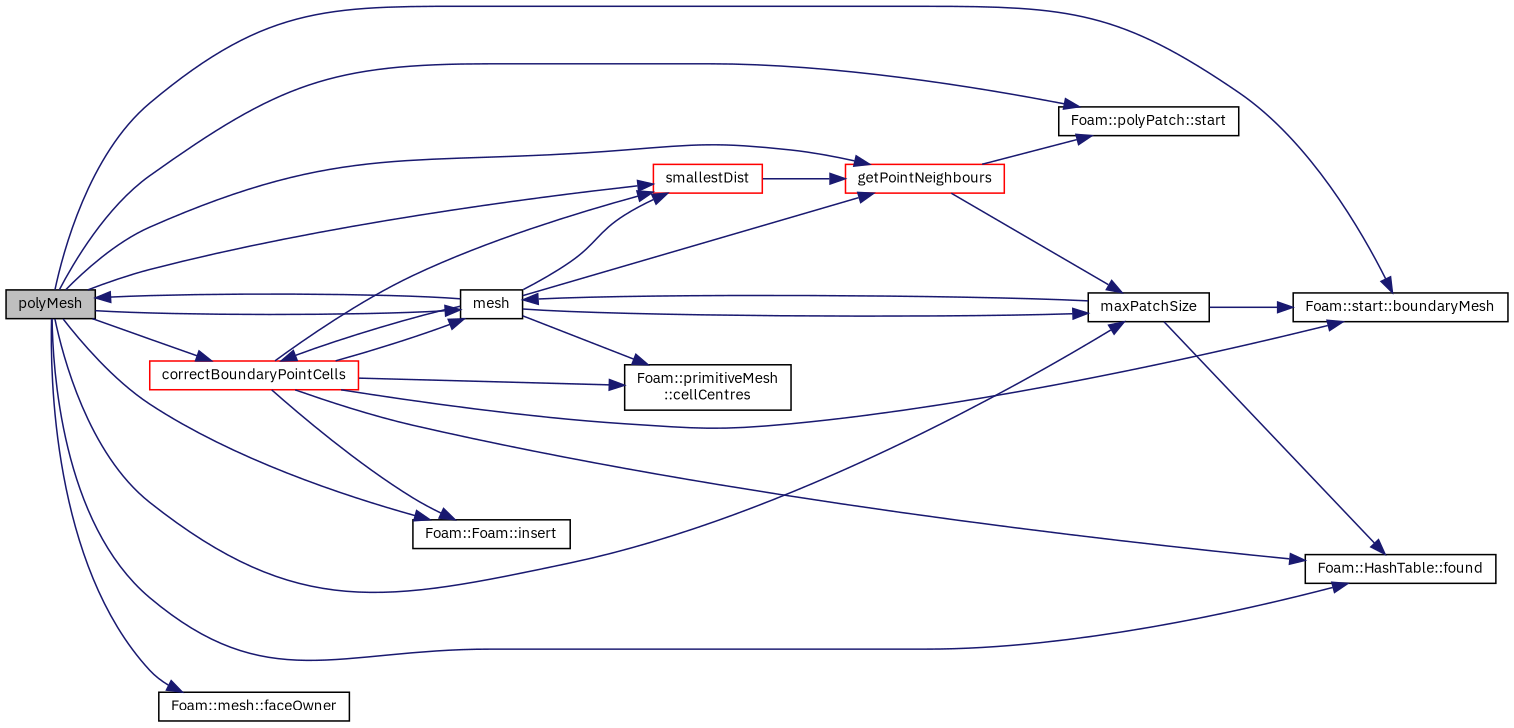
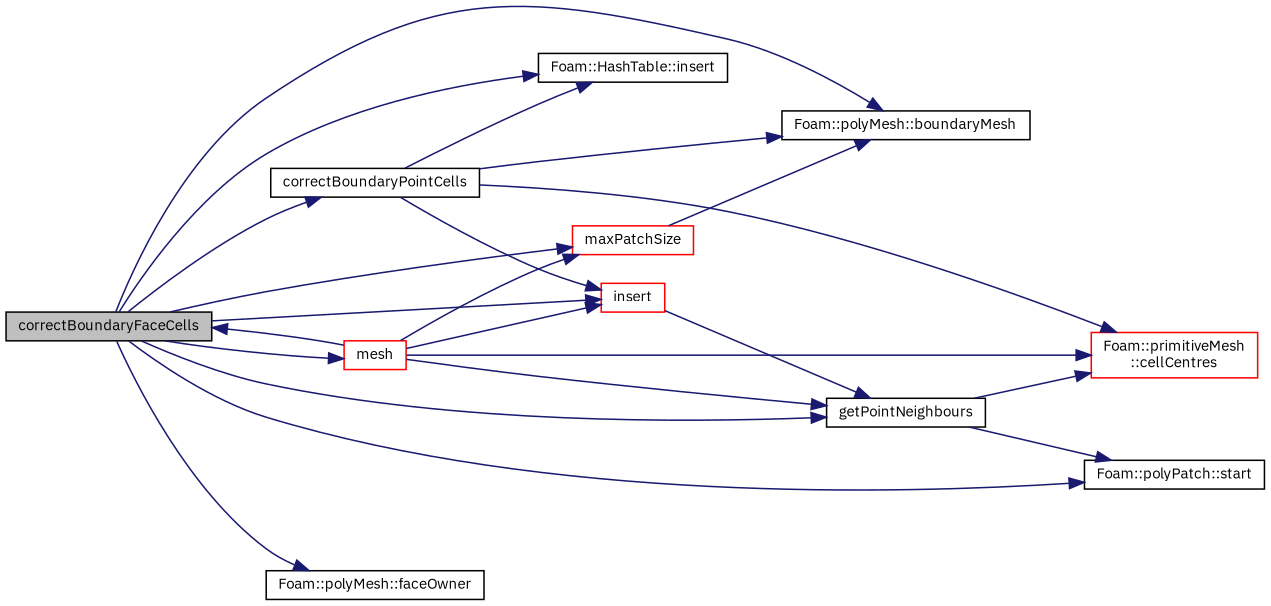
(708, 179) -> (633, 298)
(925, 179) -> (906, 413)
(1030, 239) -> (1025, 387)
(813, 296) -> none
(51, 304) -> (109, 326)
(492, 304) -> (375, 355)
(1149, 307) -> (633, 240)
(1401, 307) -> (906, 125)
(377, 328) -> none
(393, 344) -> none
(254, 375) -> (375, 183)
(708, 387) -> (1174, 355)
(492, 534) -> (633, 68)
(1401, 569) -> none
(254, 707) -> (375, 585)
